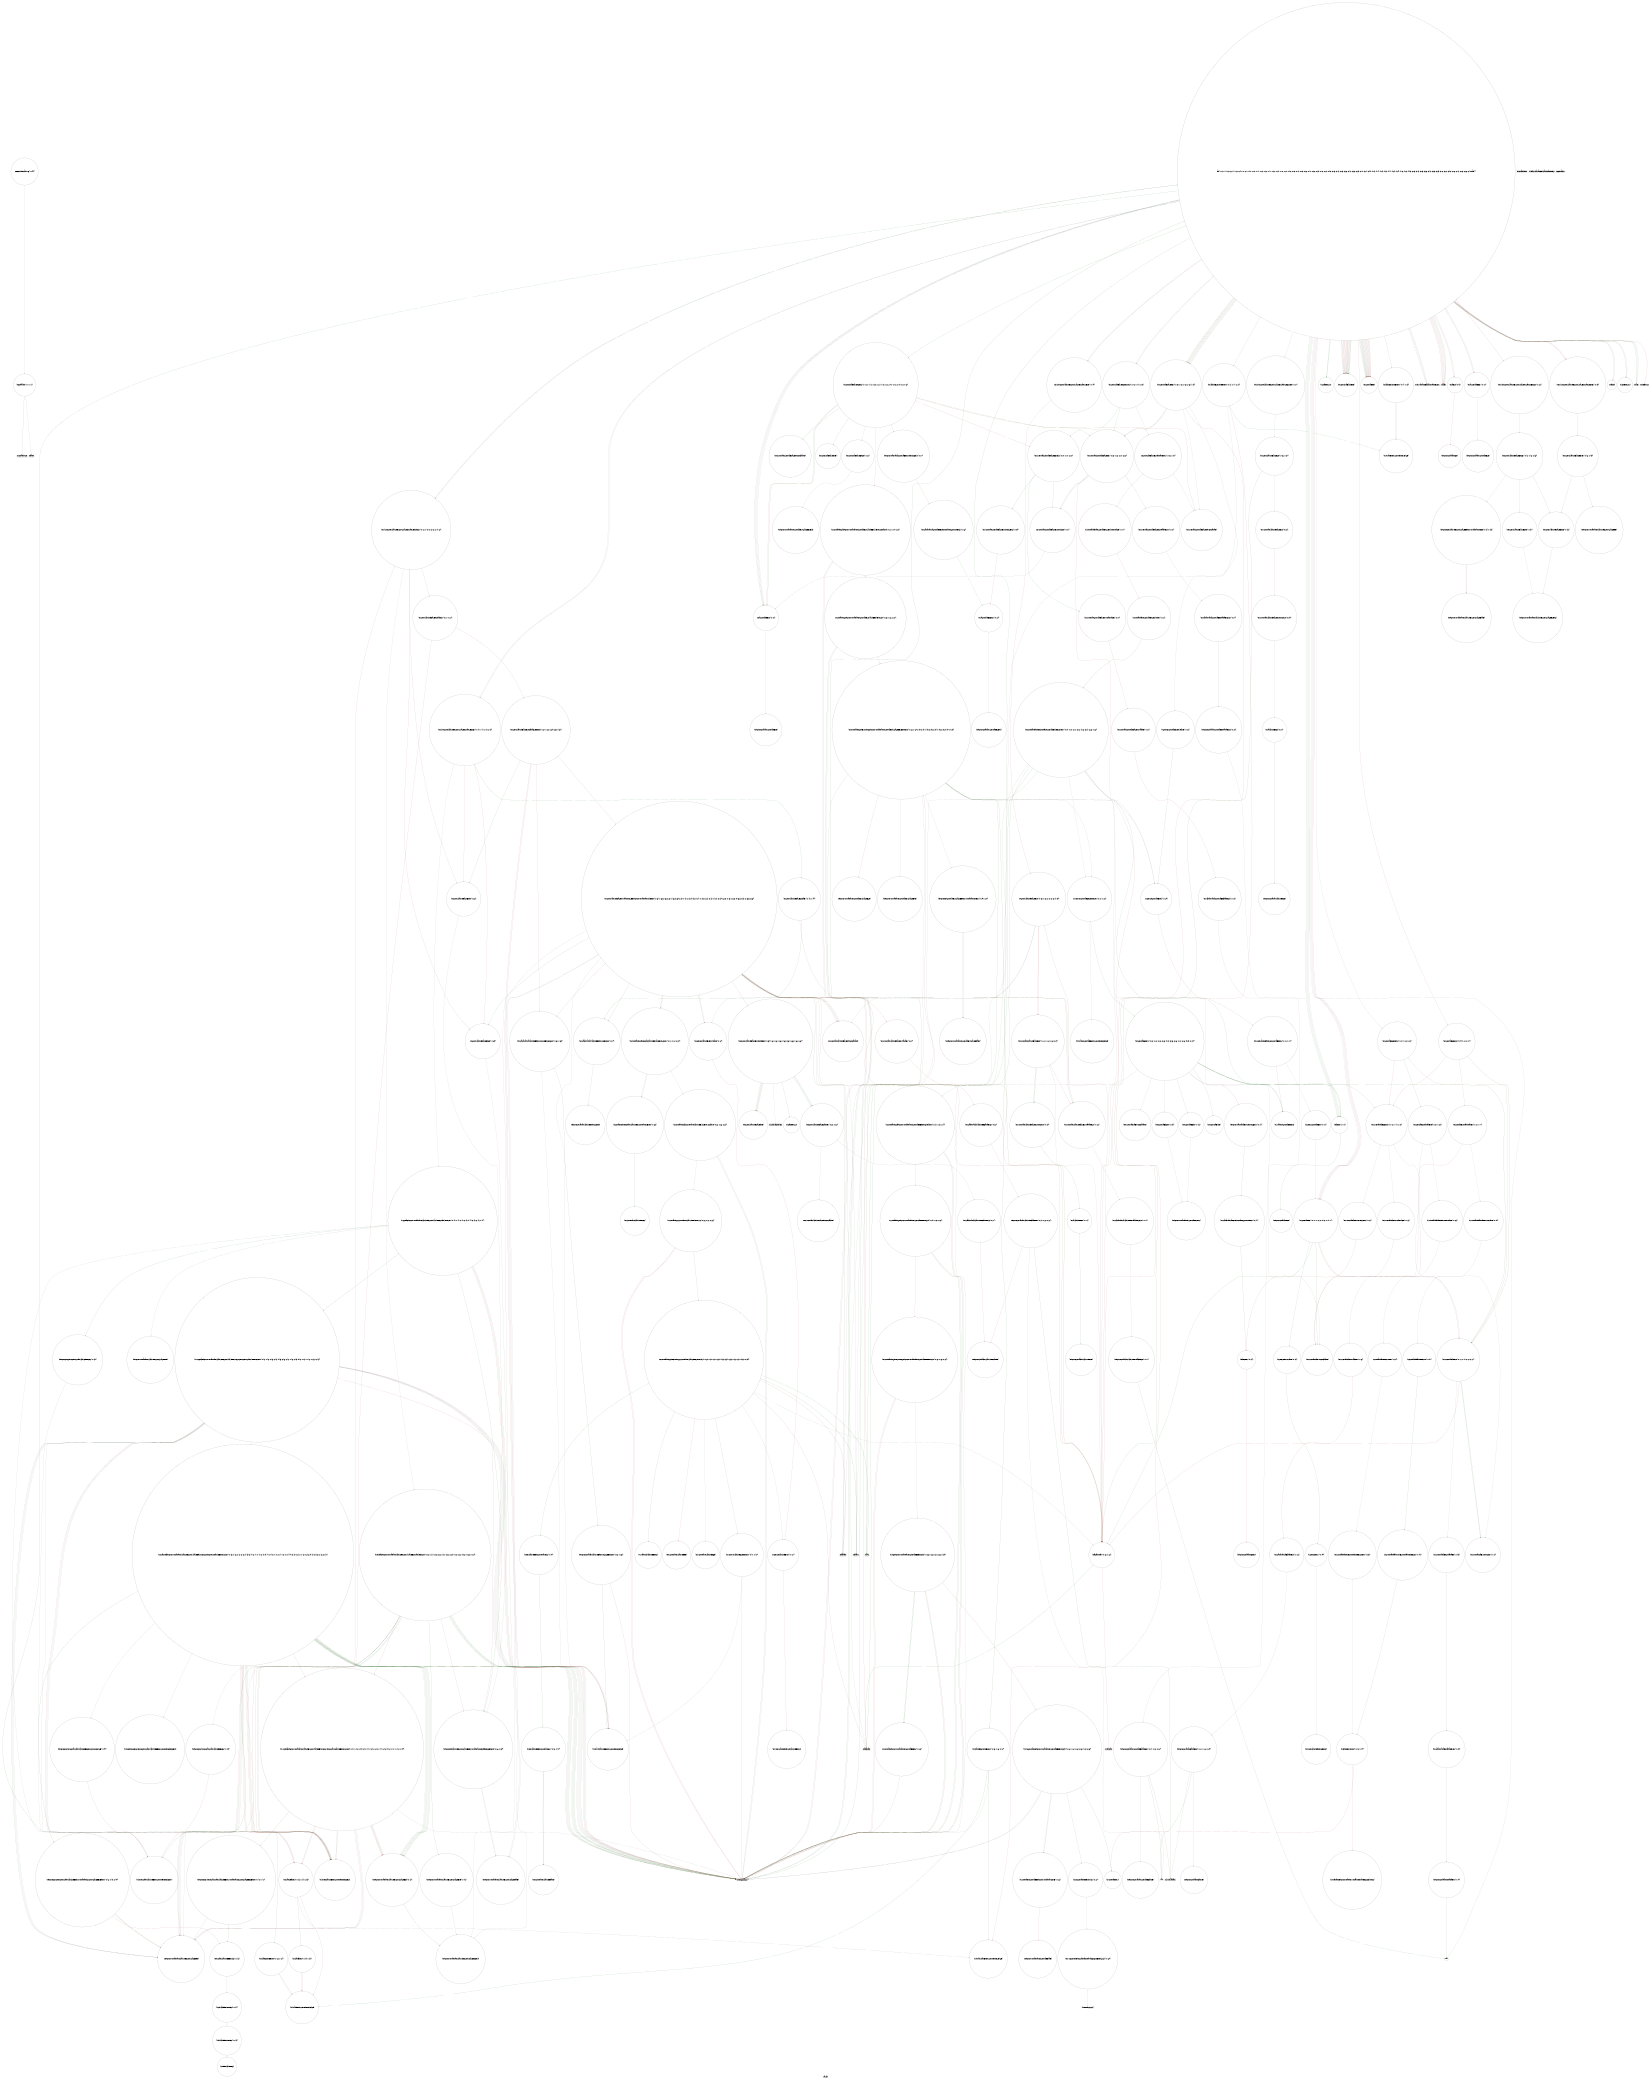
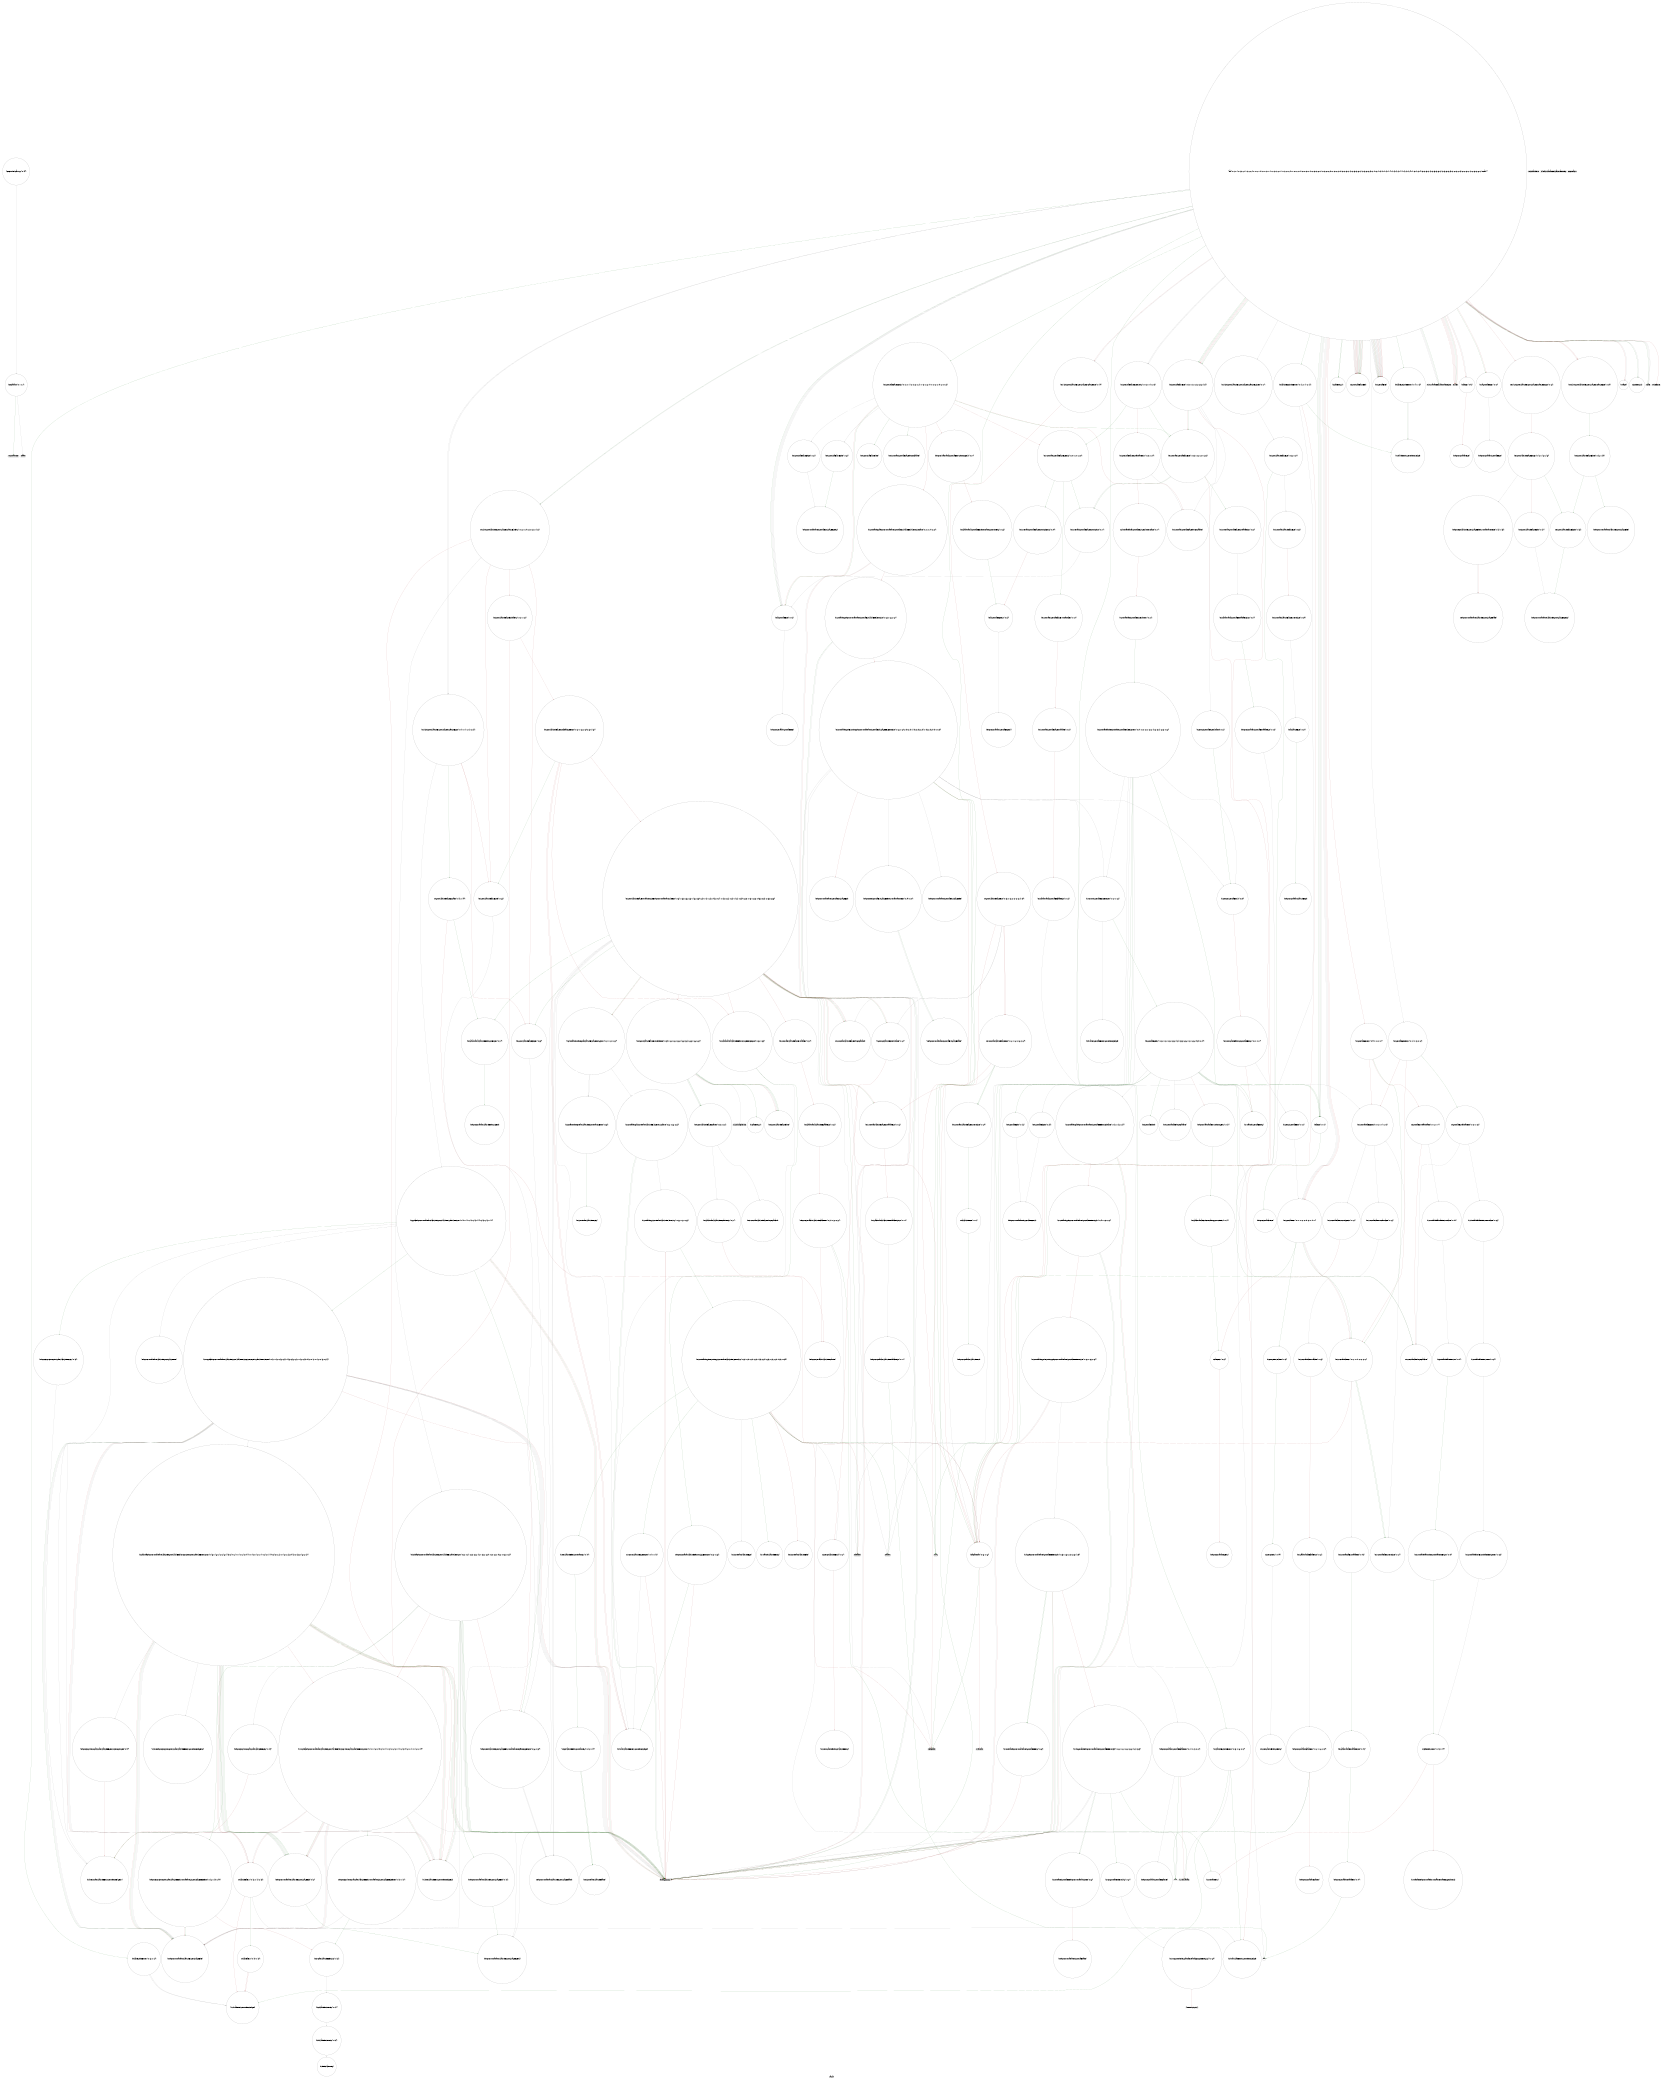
none -> (837, 456)
